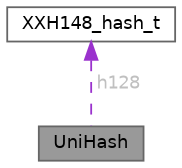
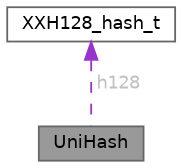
(91, 24) -> (91, 24)
